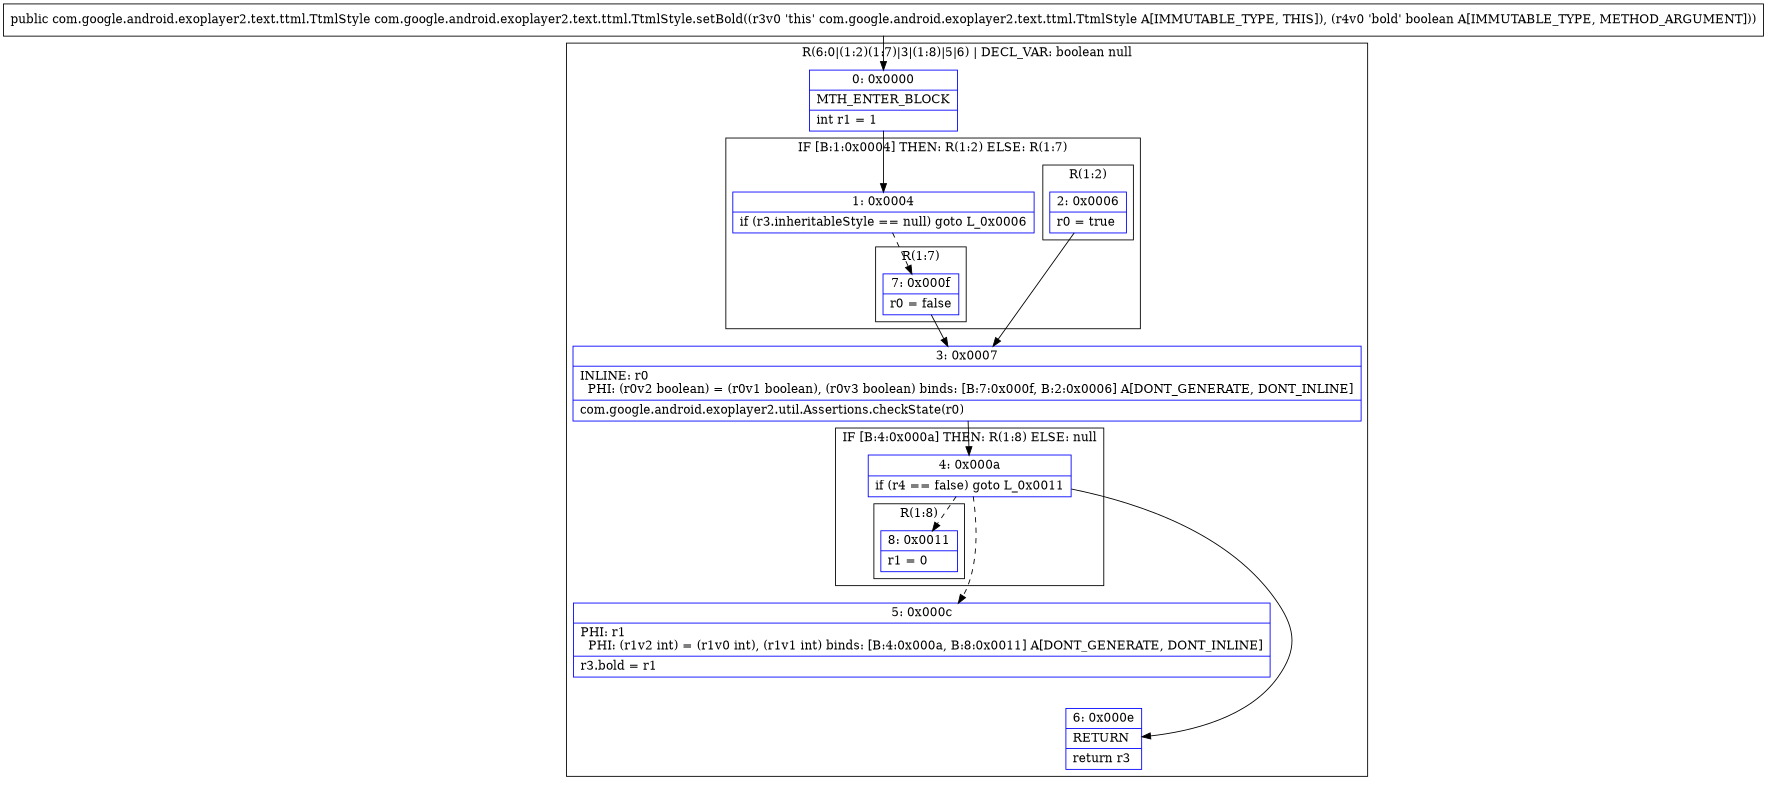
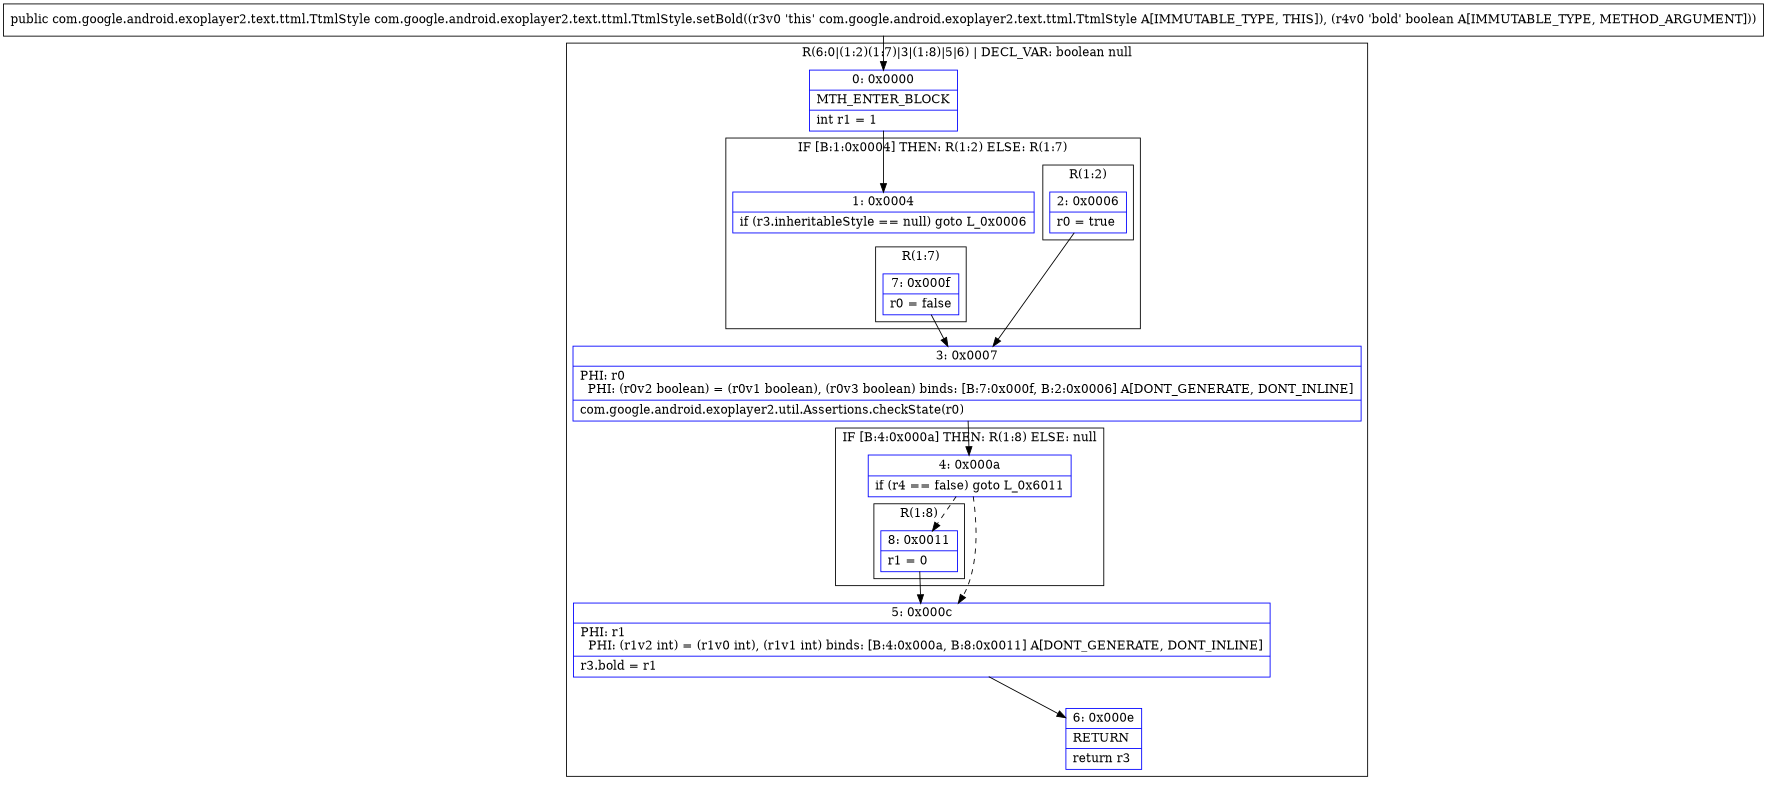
(902, 253) -> none
(617, 376) -> (605, 376)
(970, 486) -> (970, 486)
none -> (920, 583)
(1273, 596) -> (1023, 695)
